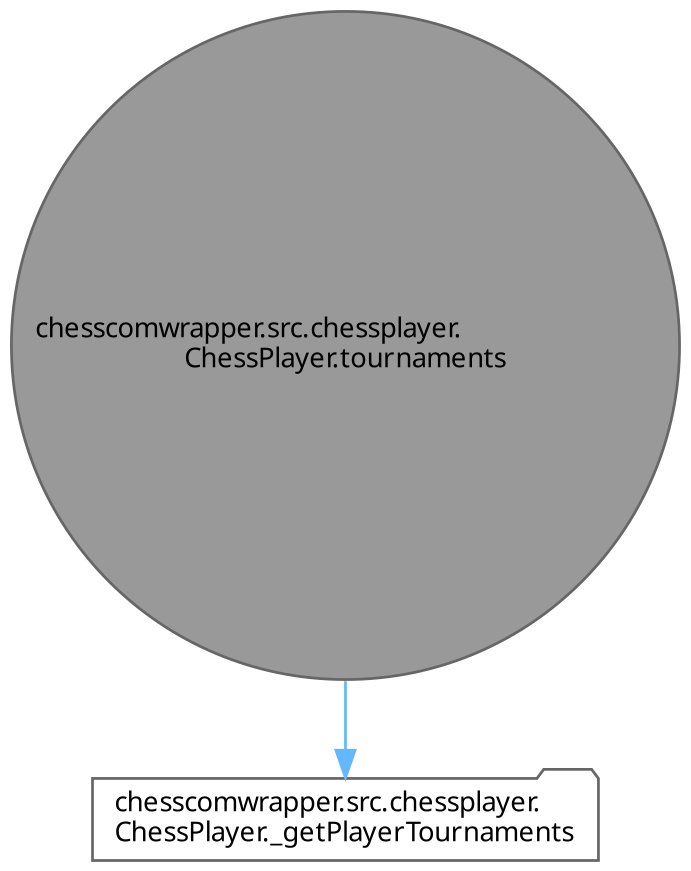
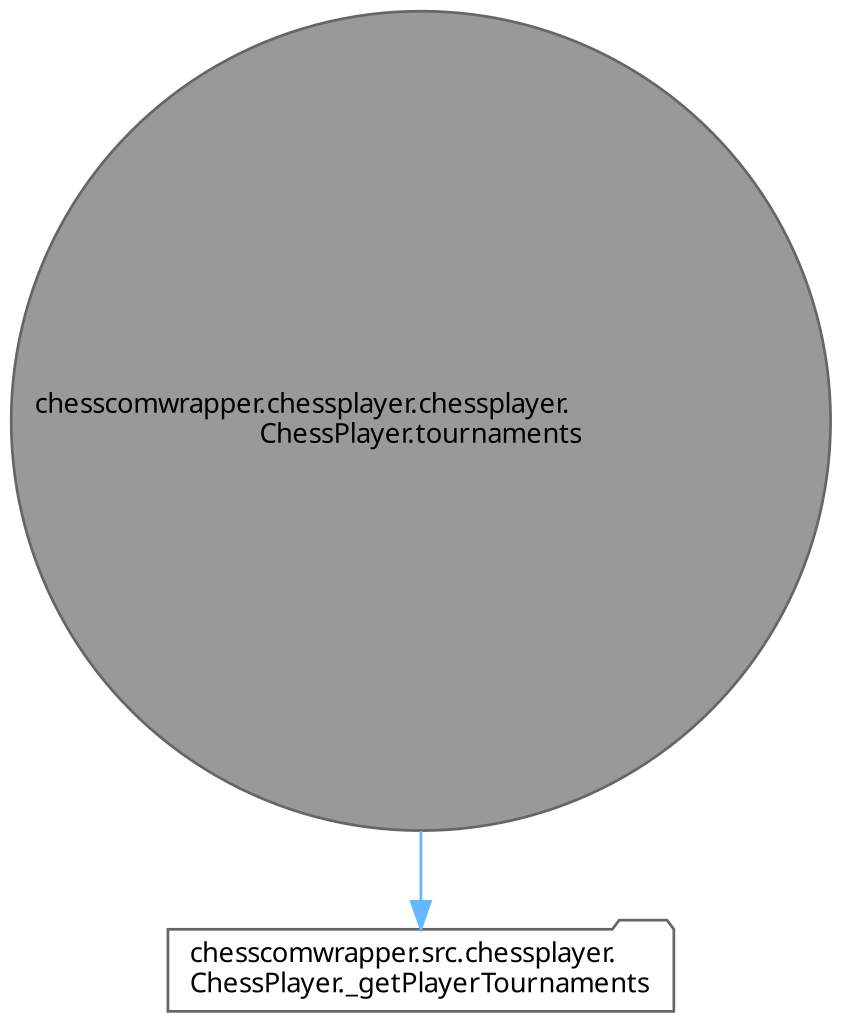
(345, 345) -> (421, 421)
